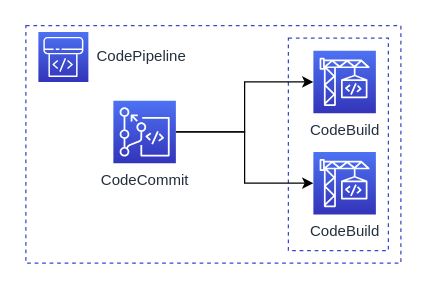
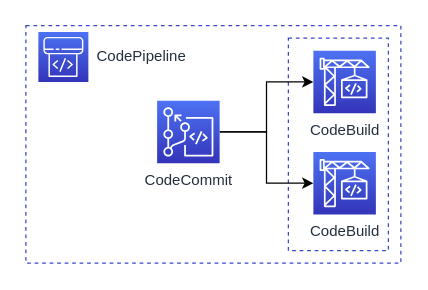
(144, 132) -> (188, 132)
